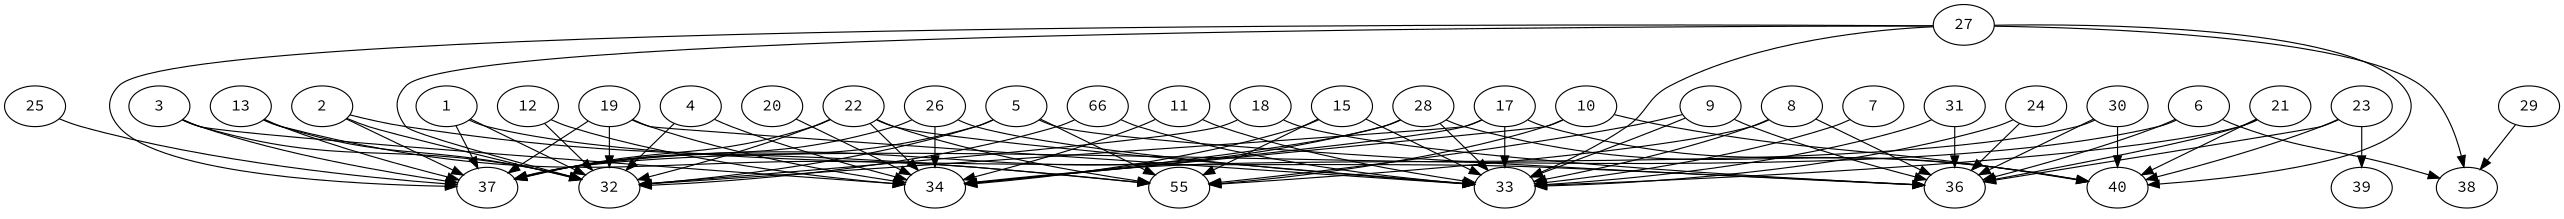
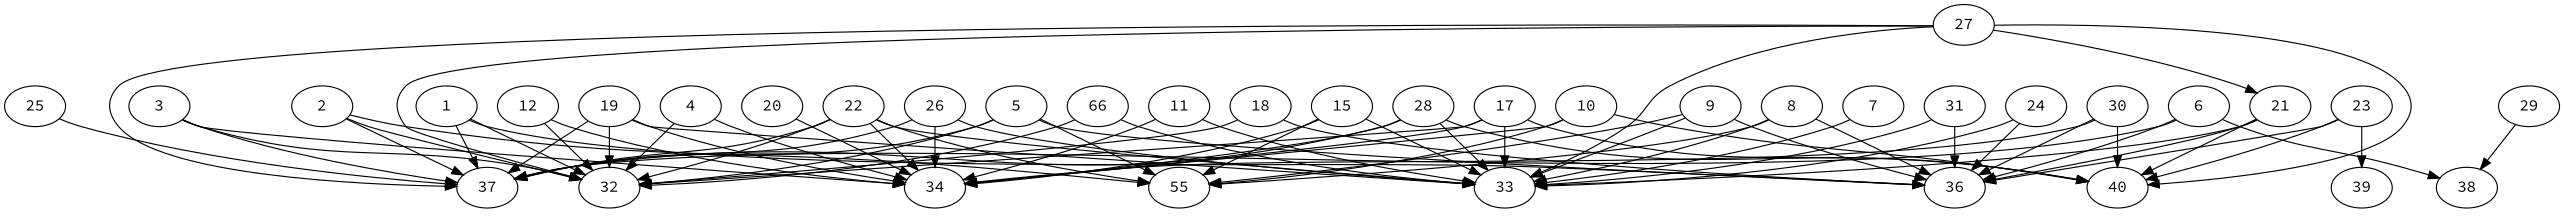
(2252, 42) -> (2121, 54)
(241, 106) -> none
